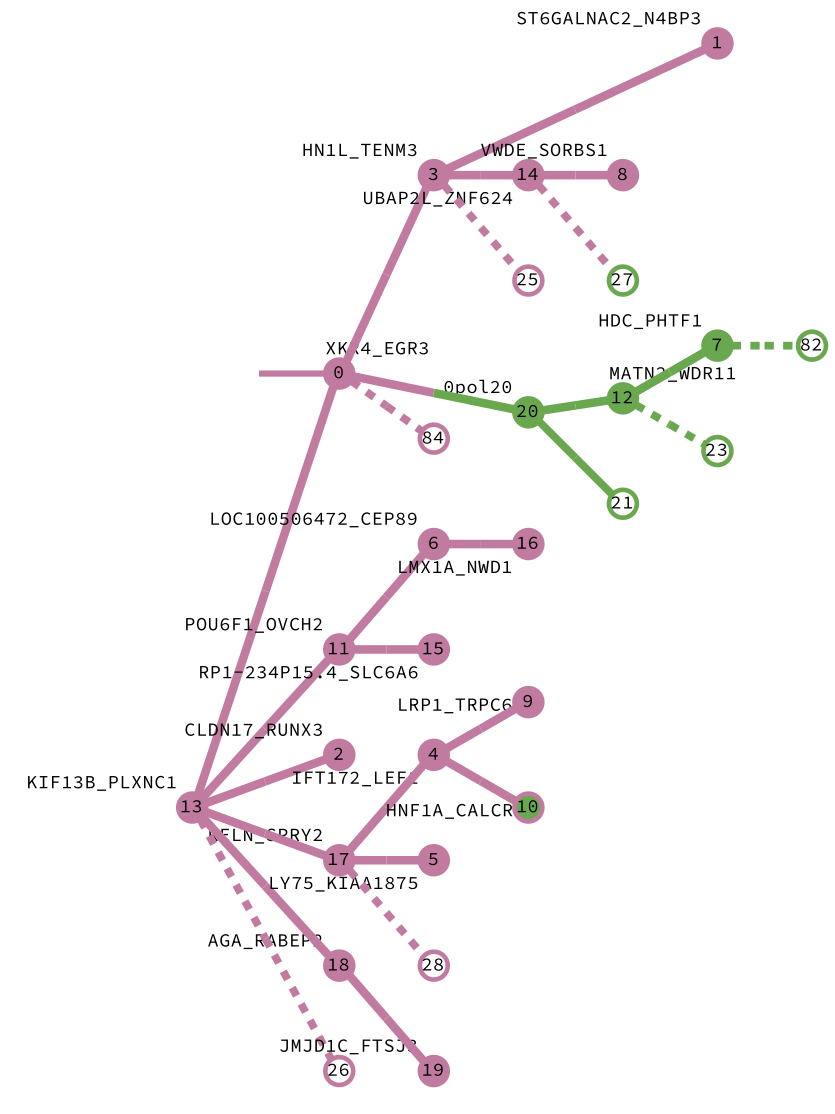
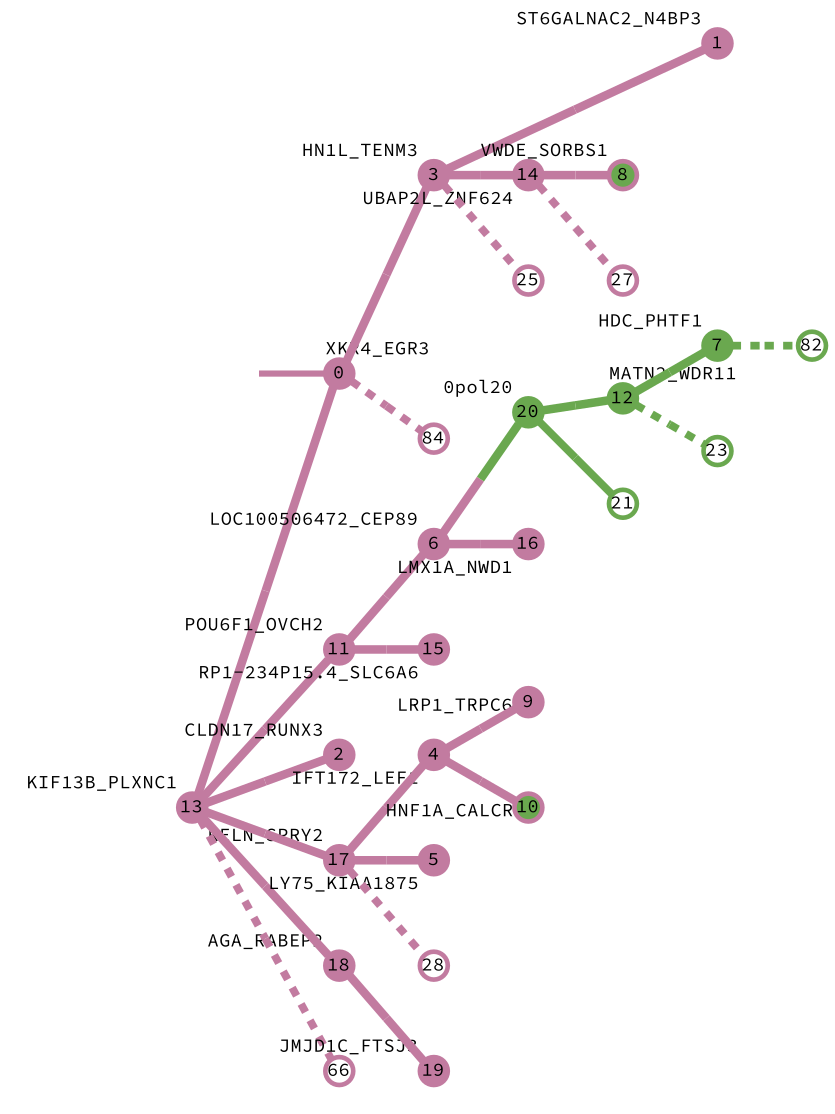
(623, 175) -> (623, 175)
(623, 281) -> (623, 281)
(434, 393) -> (481, 479)
(339, 1071) -> (339, 1071)
